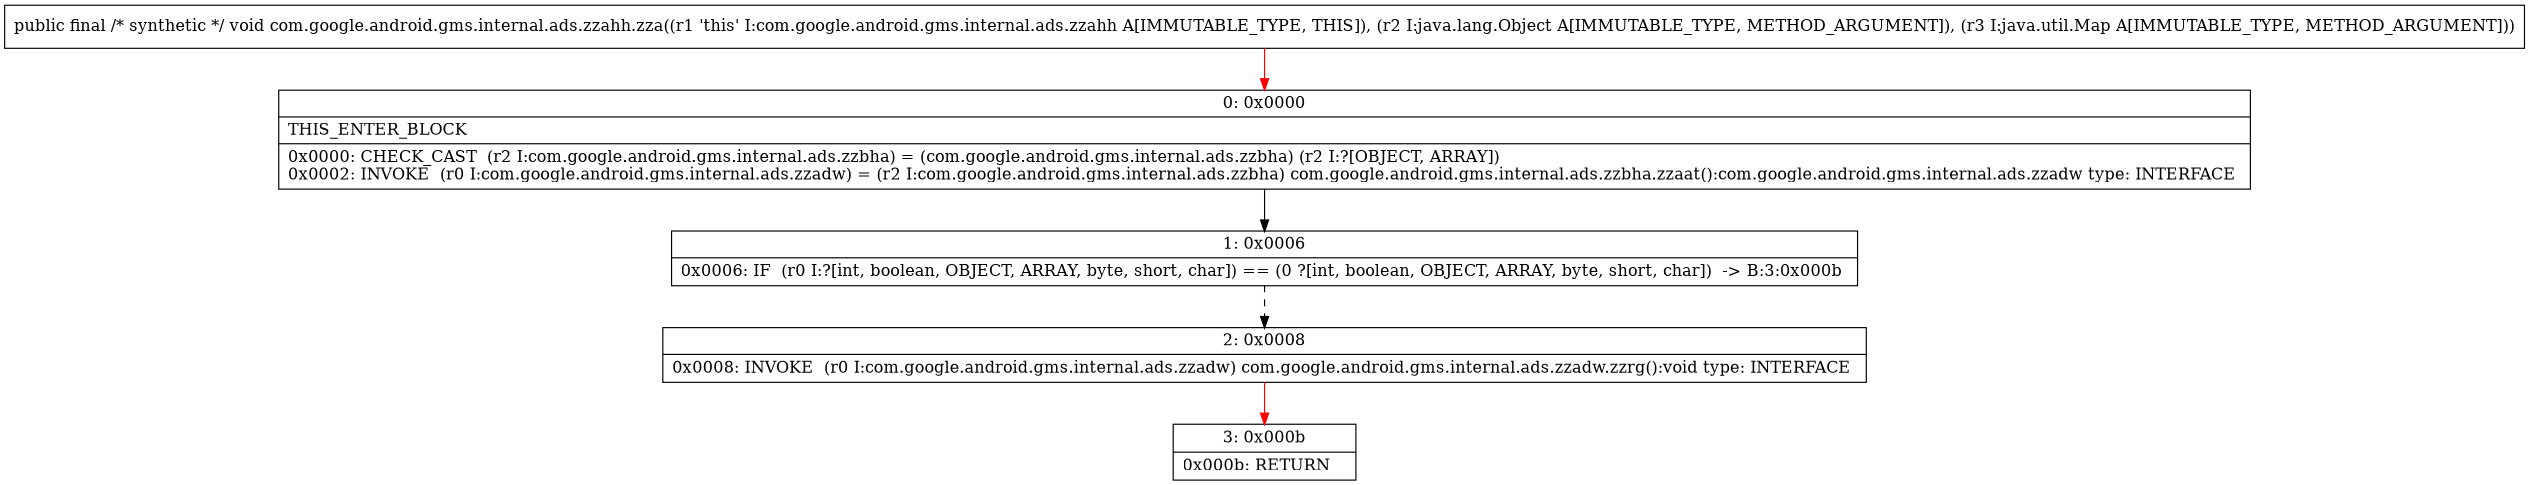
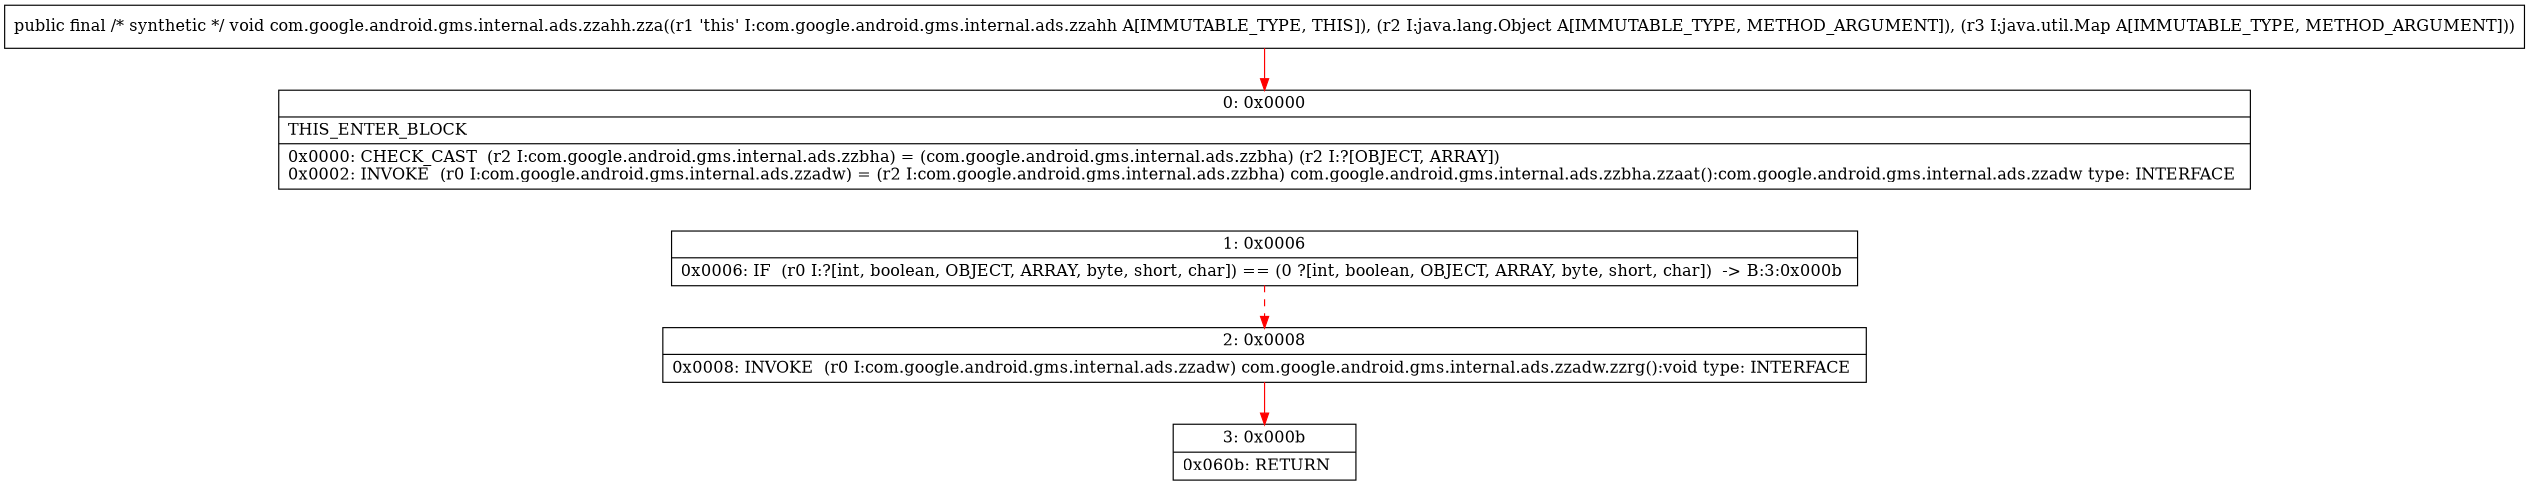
(1265, 204) -> none
(1265, 301) -> (1265, 301)
(1265, 466) -> (1265, 466)
